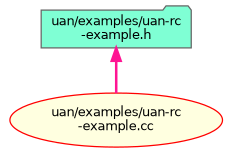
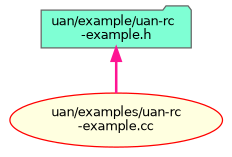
(116, 29) -> (116, 29)
